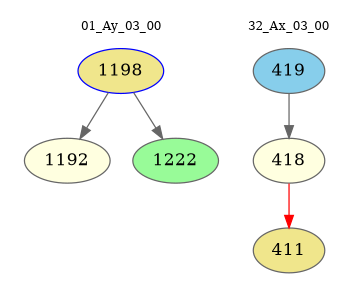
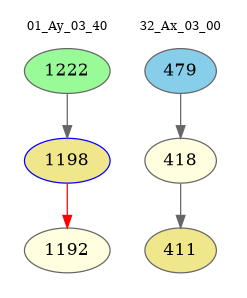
(121, 27) -> (67, 27)
(289, 71) -> (181, 71)
(98, 110) -> (67, 199)
(145, 110) -> (67, 110)
(289, 199) -> (181, 199)
